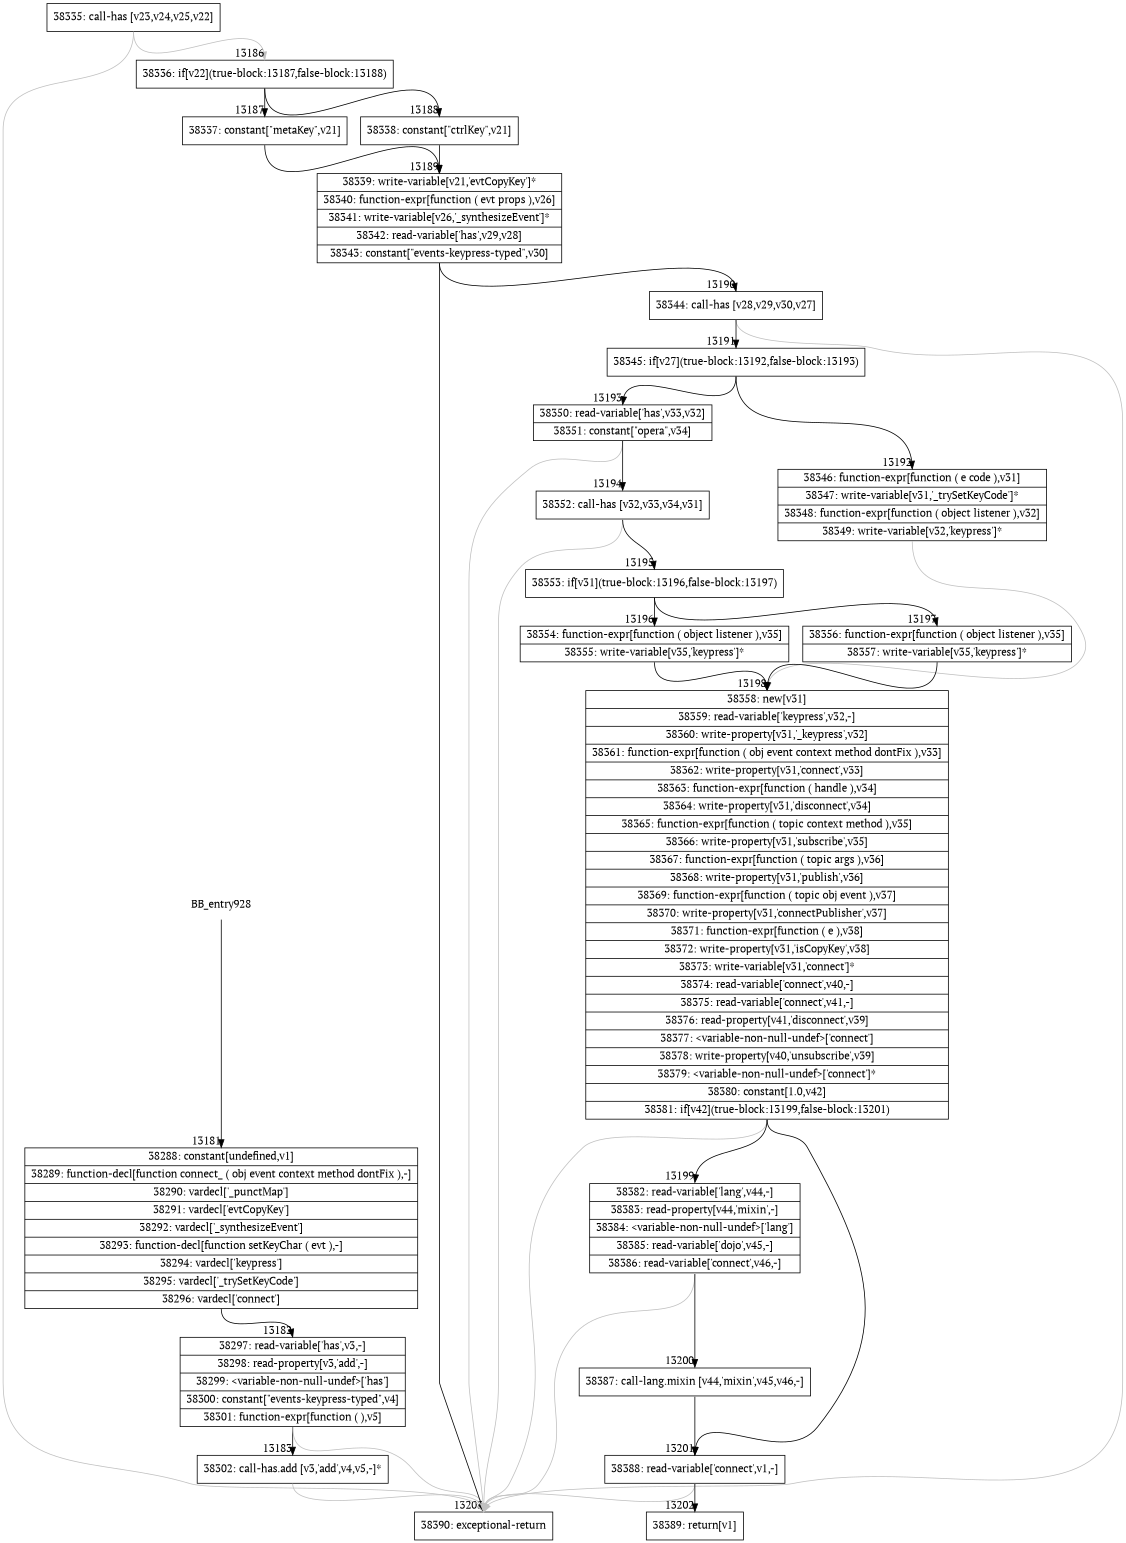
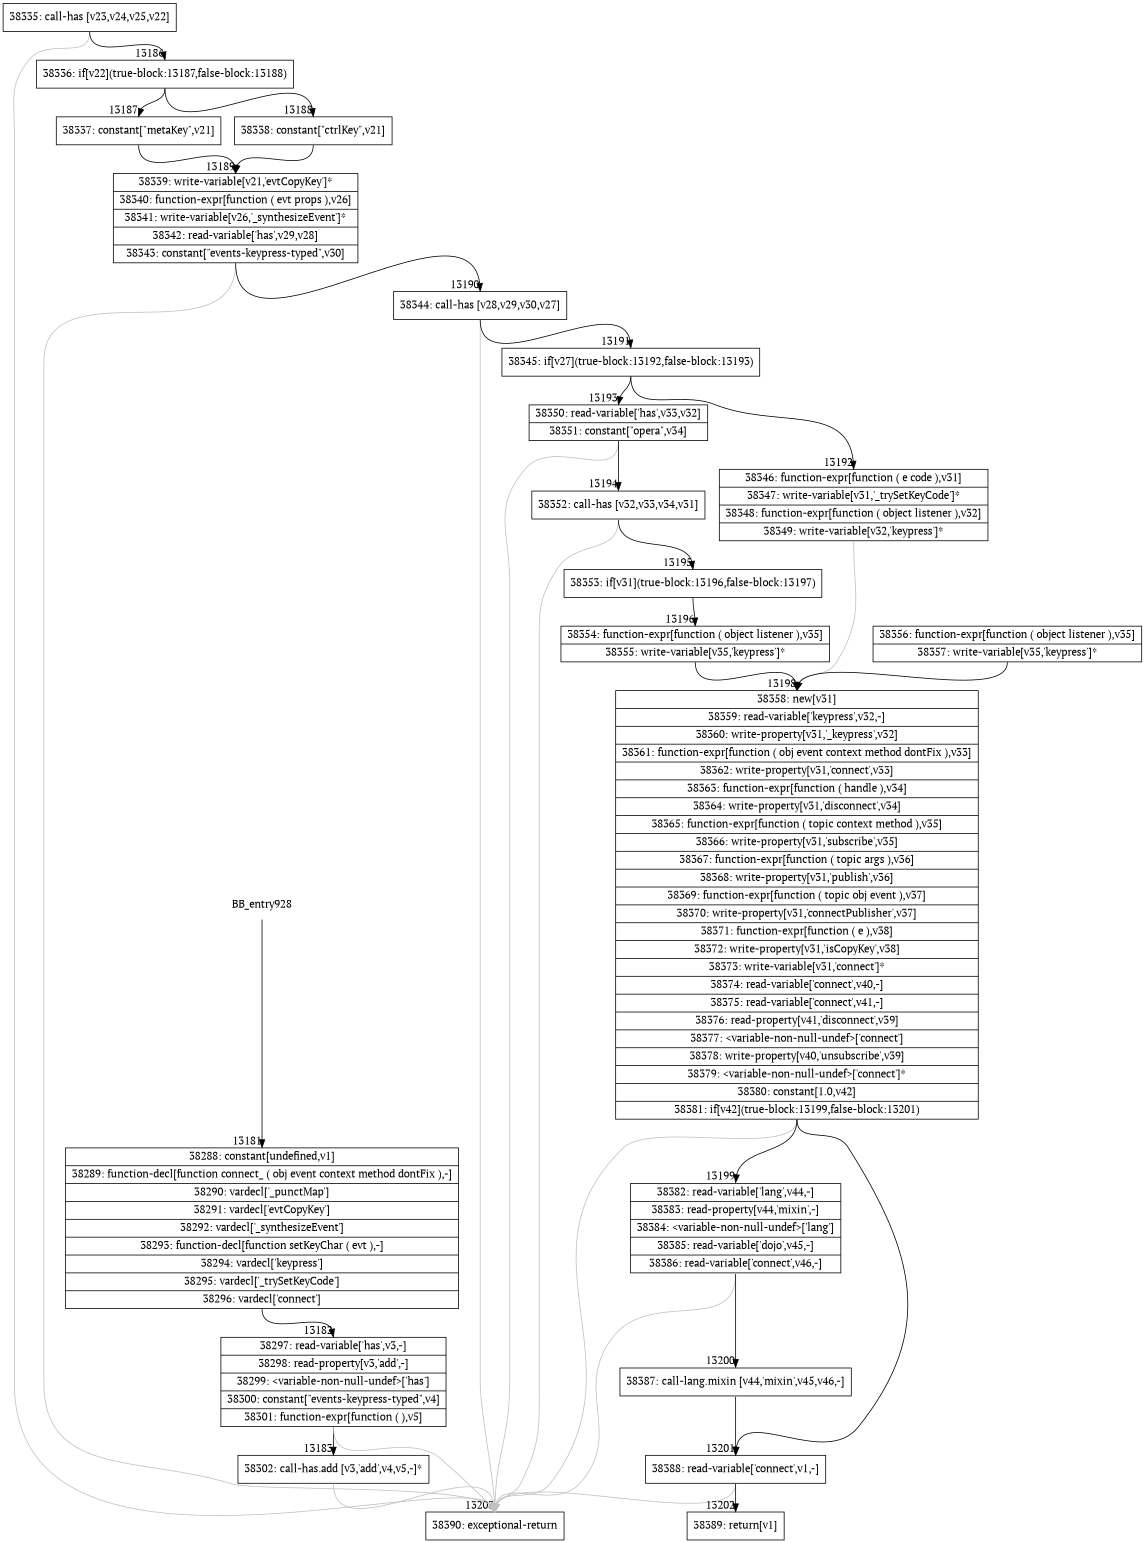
(195, 47) -> (123, 46)
(792, 612) -> none
(439, 887) -> (44, 999)
